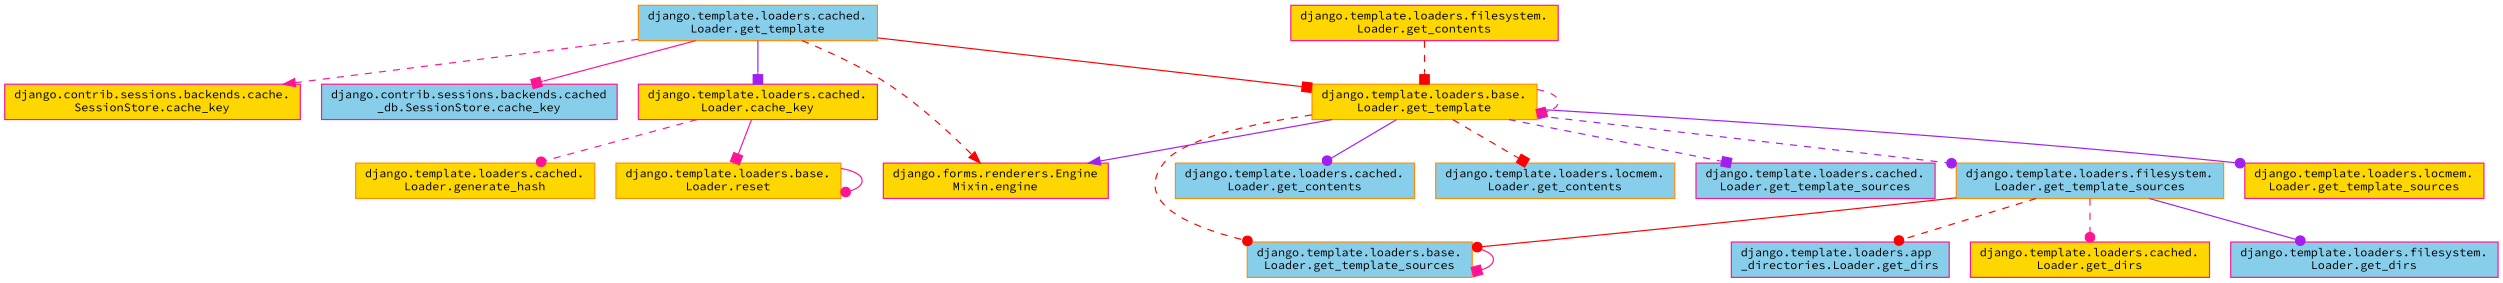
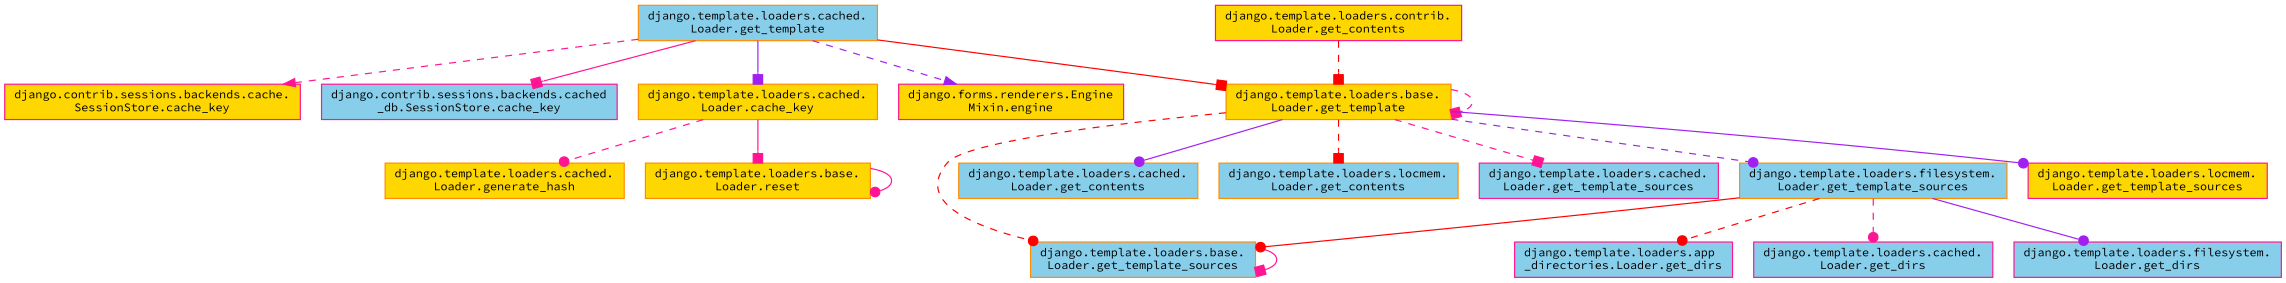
(1425, 23) -> (1339, 23)
(893, 88) -> (879, 61)
(758, 102) -> (758, 102)
(1239, 136) -> none
(1614, 140) -> (1463, 140)
(2090, 260) -> (1873, 260)
